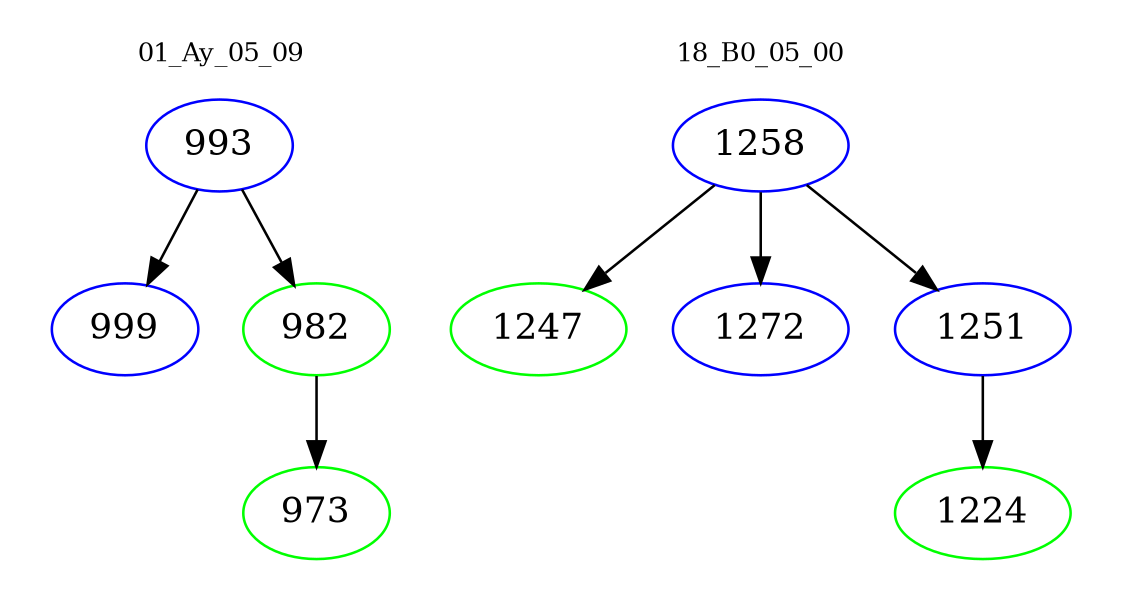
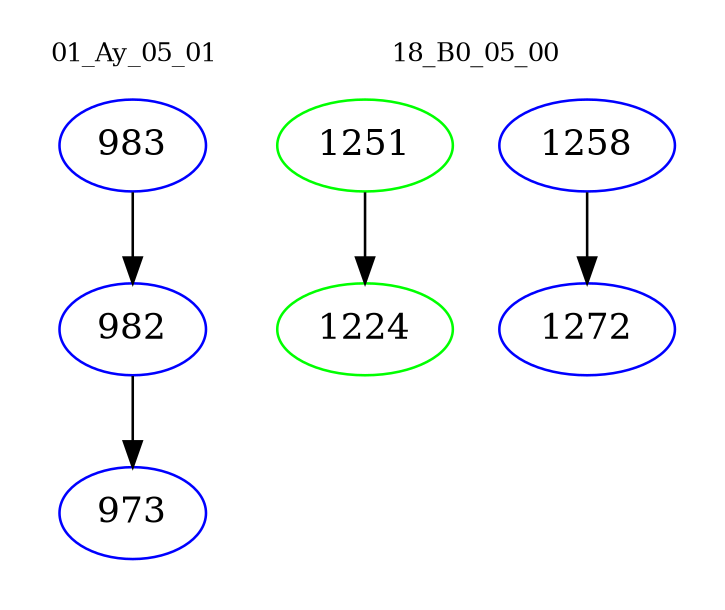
(221, 55) -> (134, 55)
(220, 146) -> (133, 146)
(861, 229) -> none
(125, 329) -> none
(317, 329) -> (133, 329)
(539, 329) -> none
(983, 329) -> (365, 146)
(317, 513) -> (133, 513)
